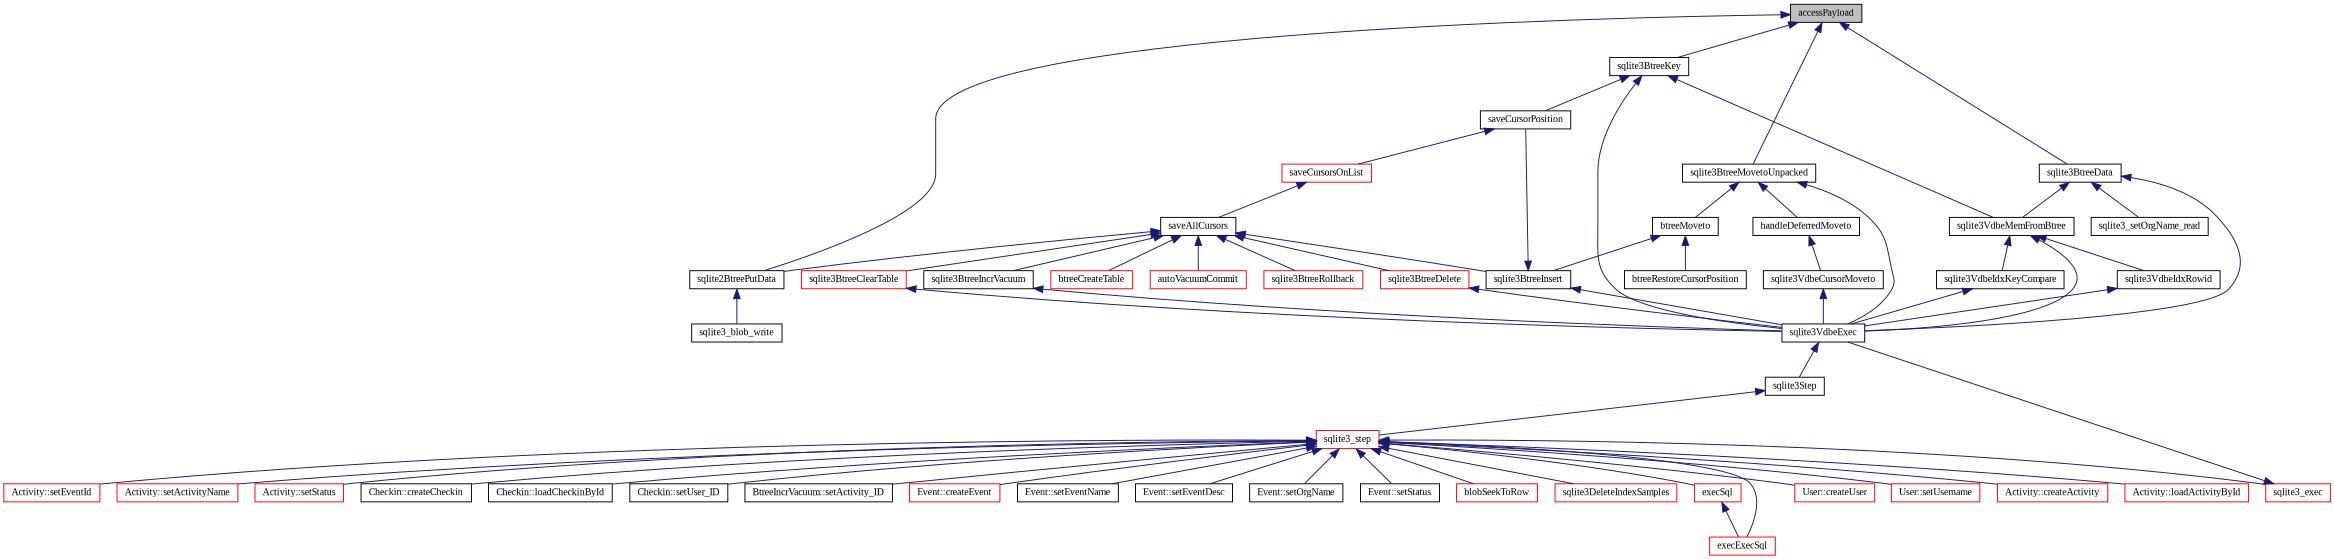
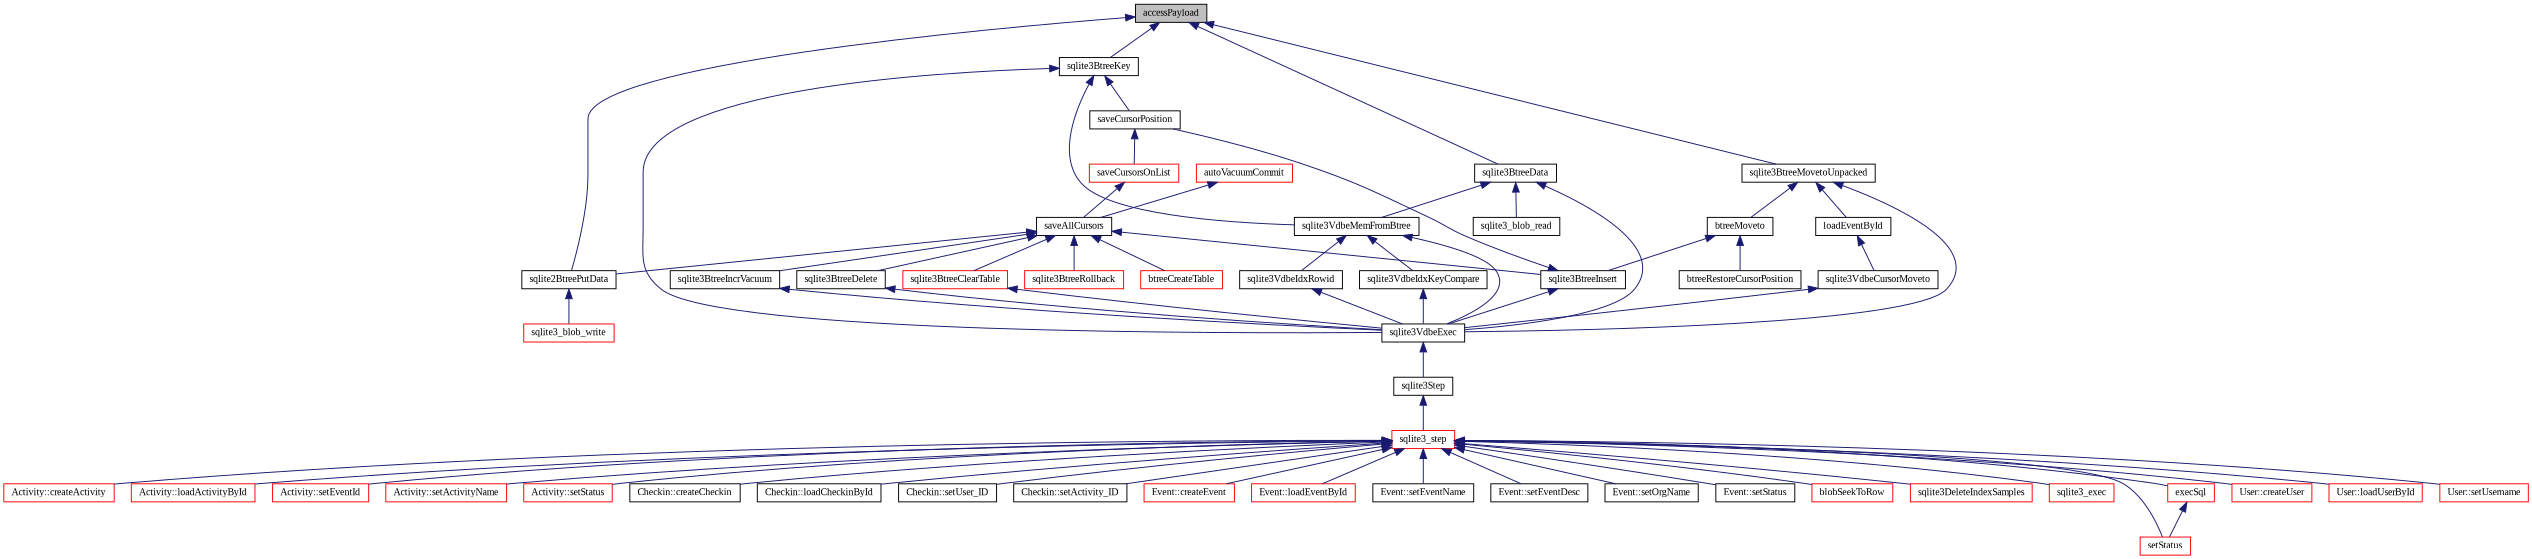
(1806, 226) -> (1853, 226)
(2150, 226) -> (1517, 226)
(1198, 258) -> (1154, 201)
(1425, 280) -> (841, 280)
(737, 333) -> (569, 333)
(2056, 411) -> none
(819, 493) -> (1070, 493)
none -> (1303, 493)
none -> (2376, 493)
(1742, 546) -> (2165, 546)
